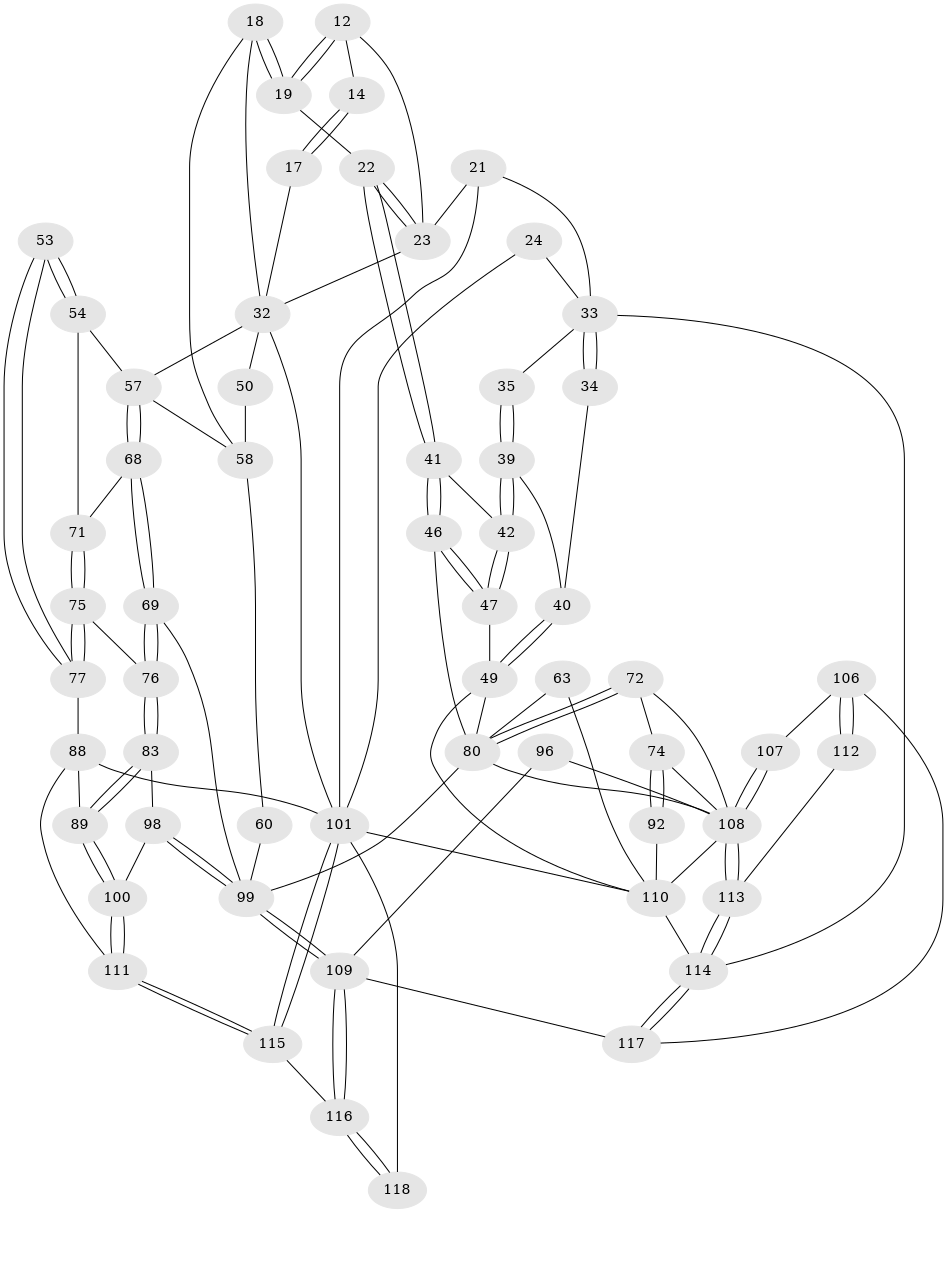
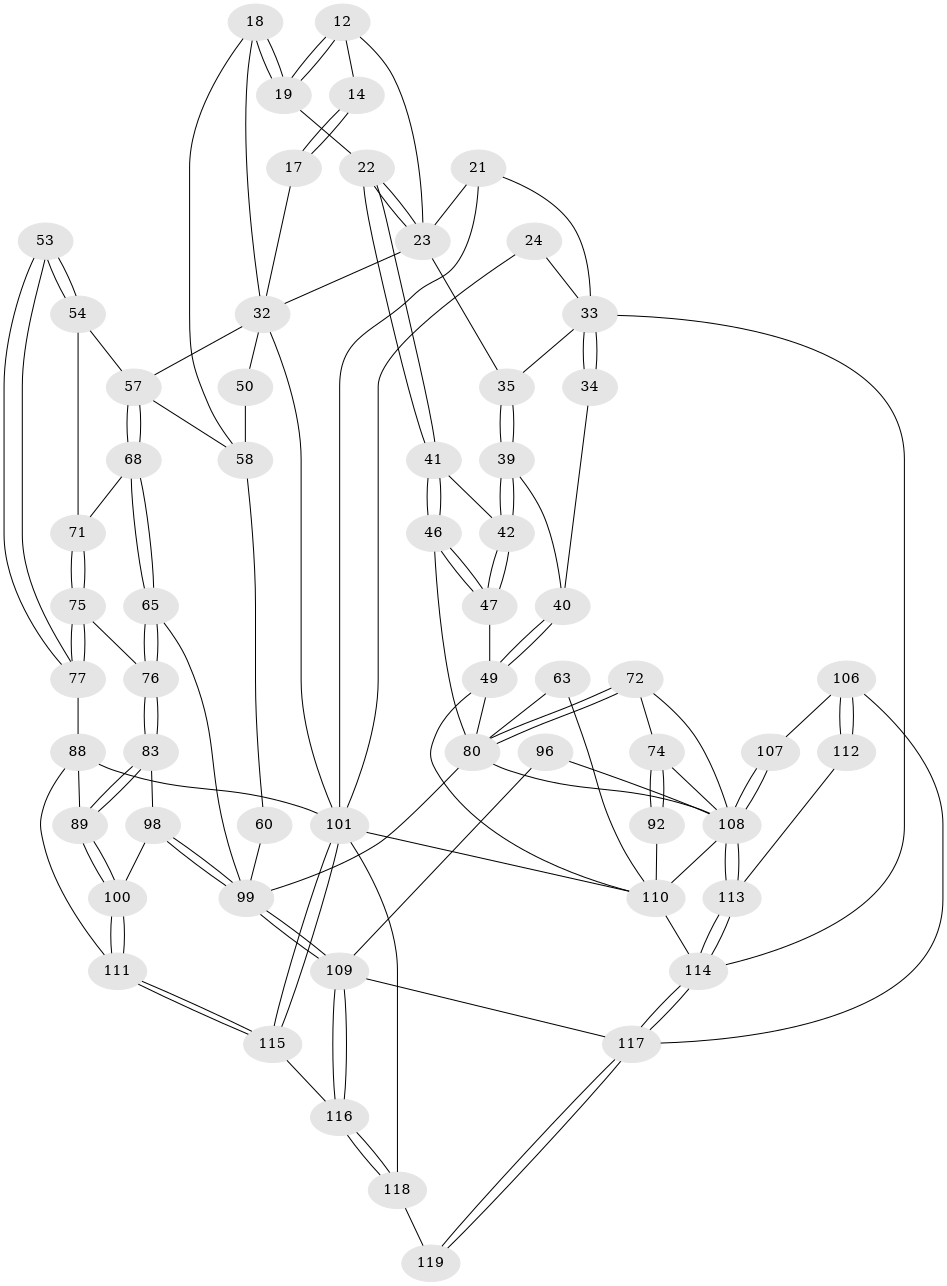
none -> (465, 314)
(151, 606) -> (151, 606)
none -> (431, 1263)
